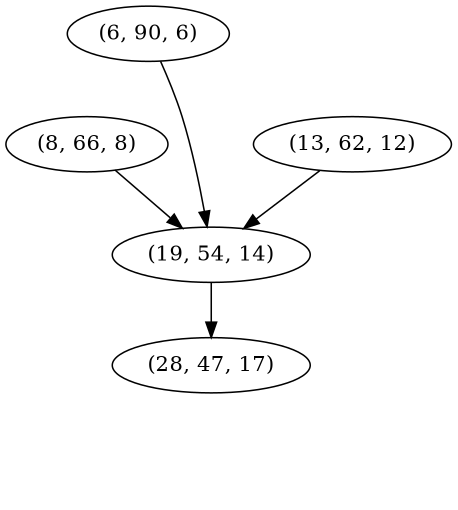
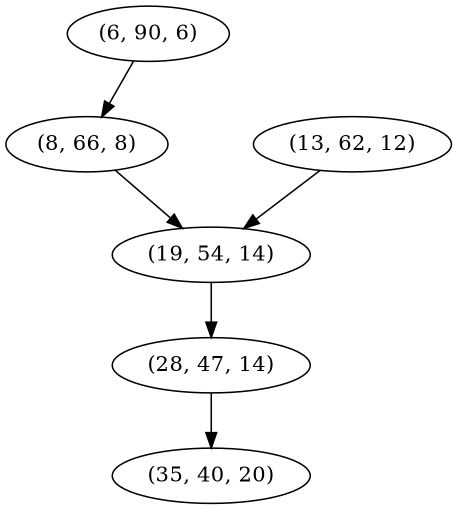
(187, 135) -> (121, 82)
(211, 365) -> (211, 365)
none -> (211, 476)
